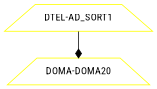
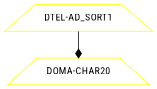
(79, 71) -> (79, 71)
